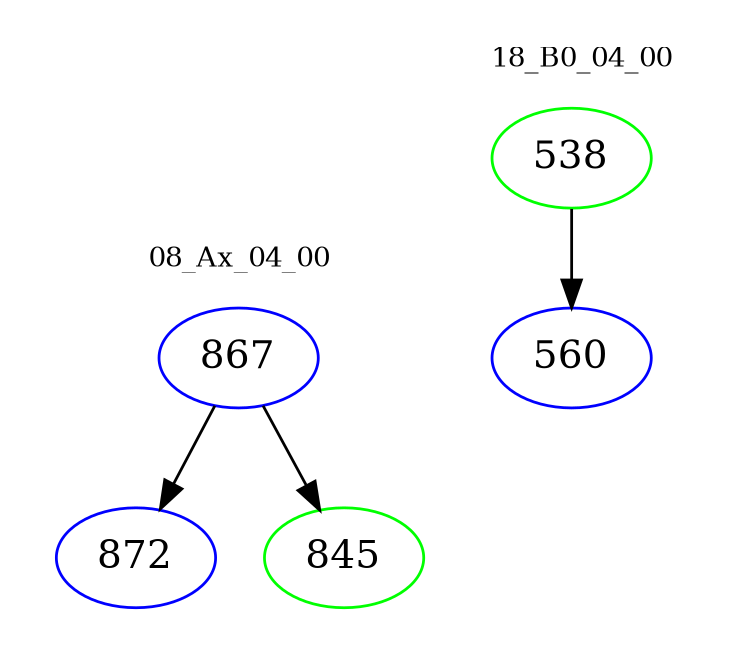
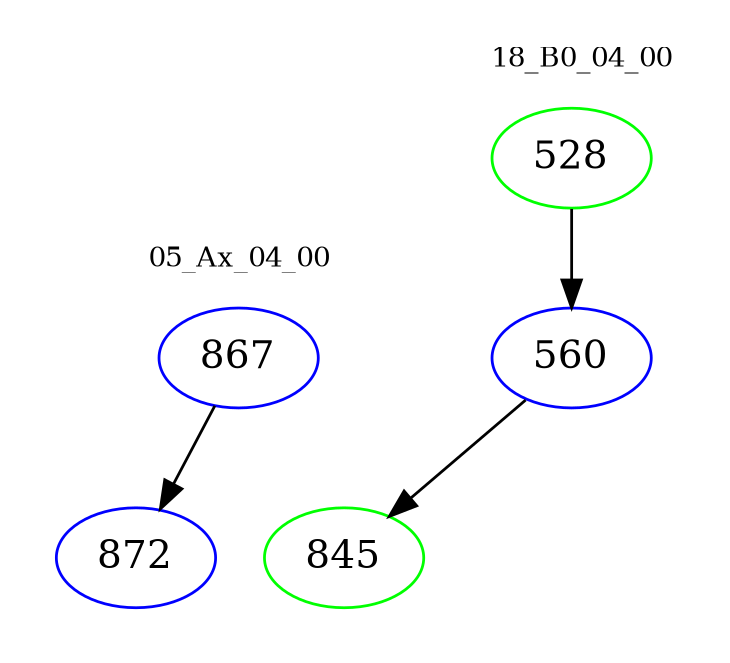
(572, 158) -> (572, 158)
(240, 259) -> (240, 259)
(285, 445) -> (468, 449)
